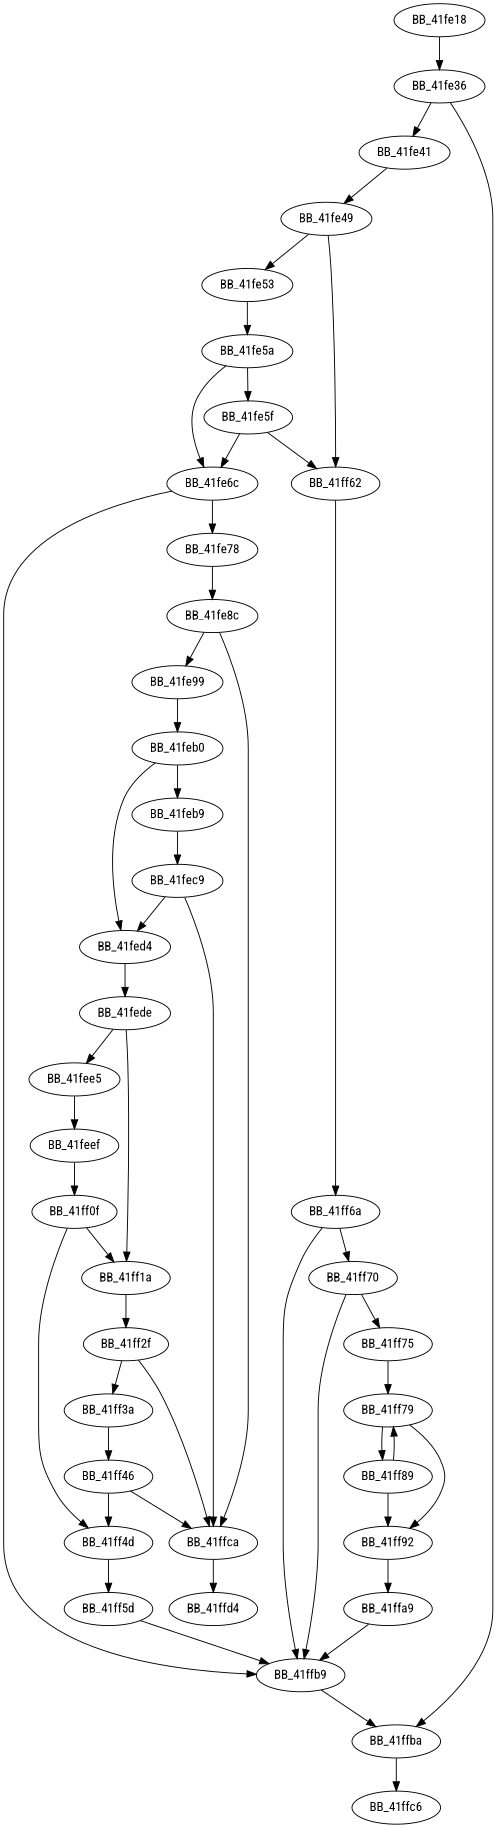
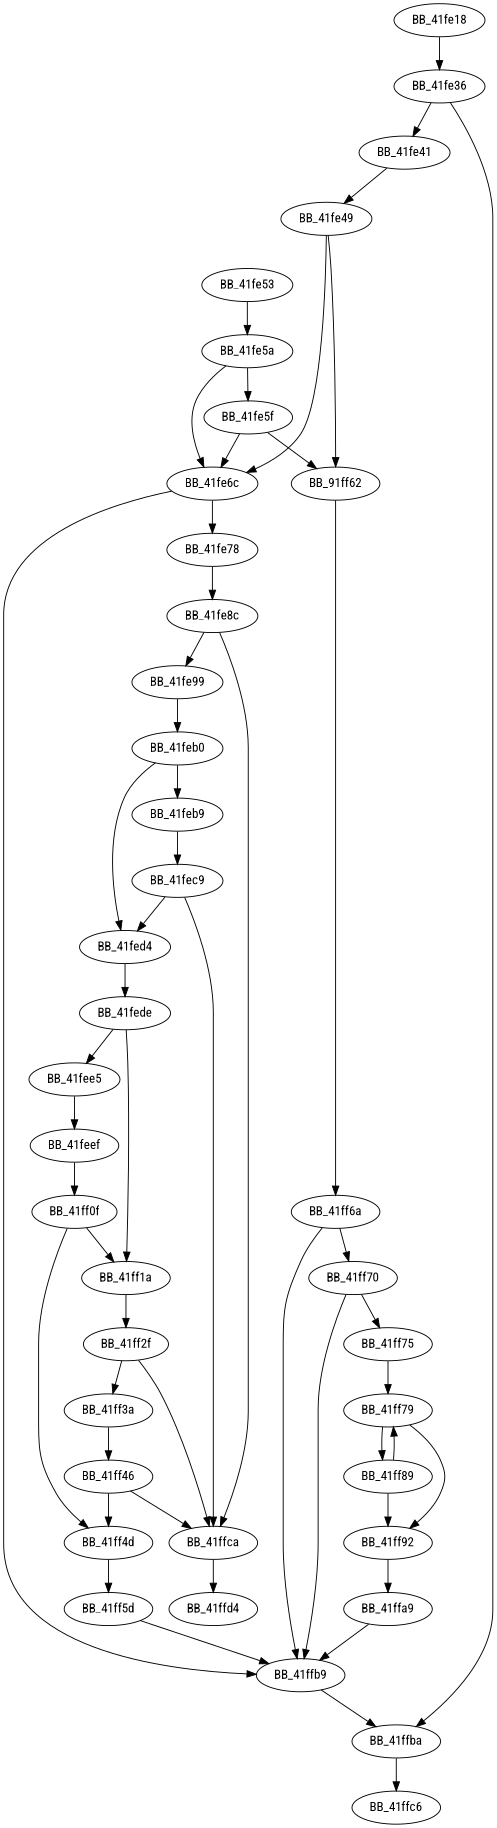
(290, 249) -> (319, 365)
(336, 484) -> (336, 484)
